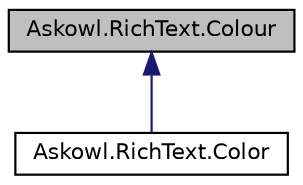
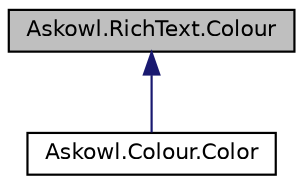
(152, 154) -> (152, 154)
